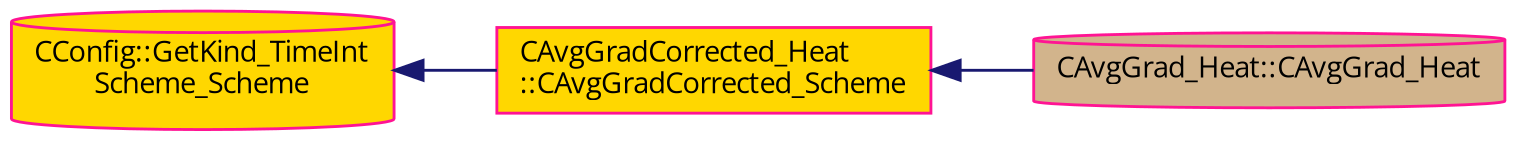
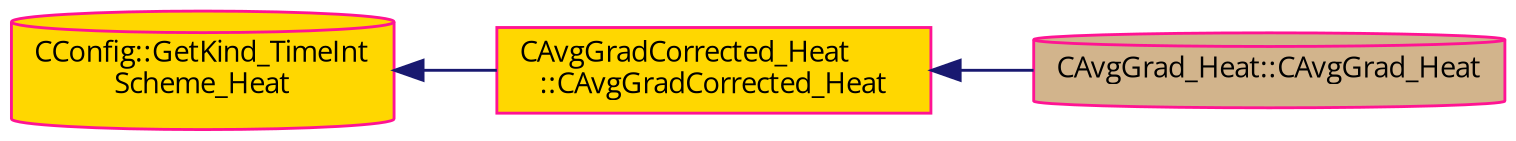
(203, 70) -> (203, 70)
(714, 70) -> (714, 70)
